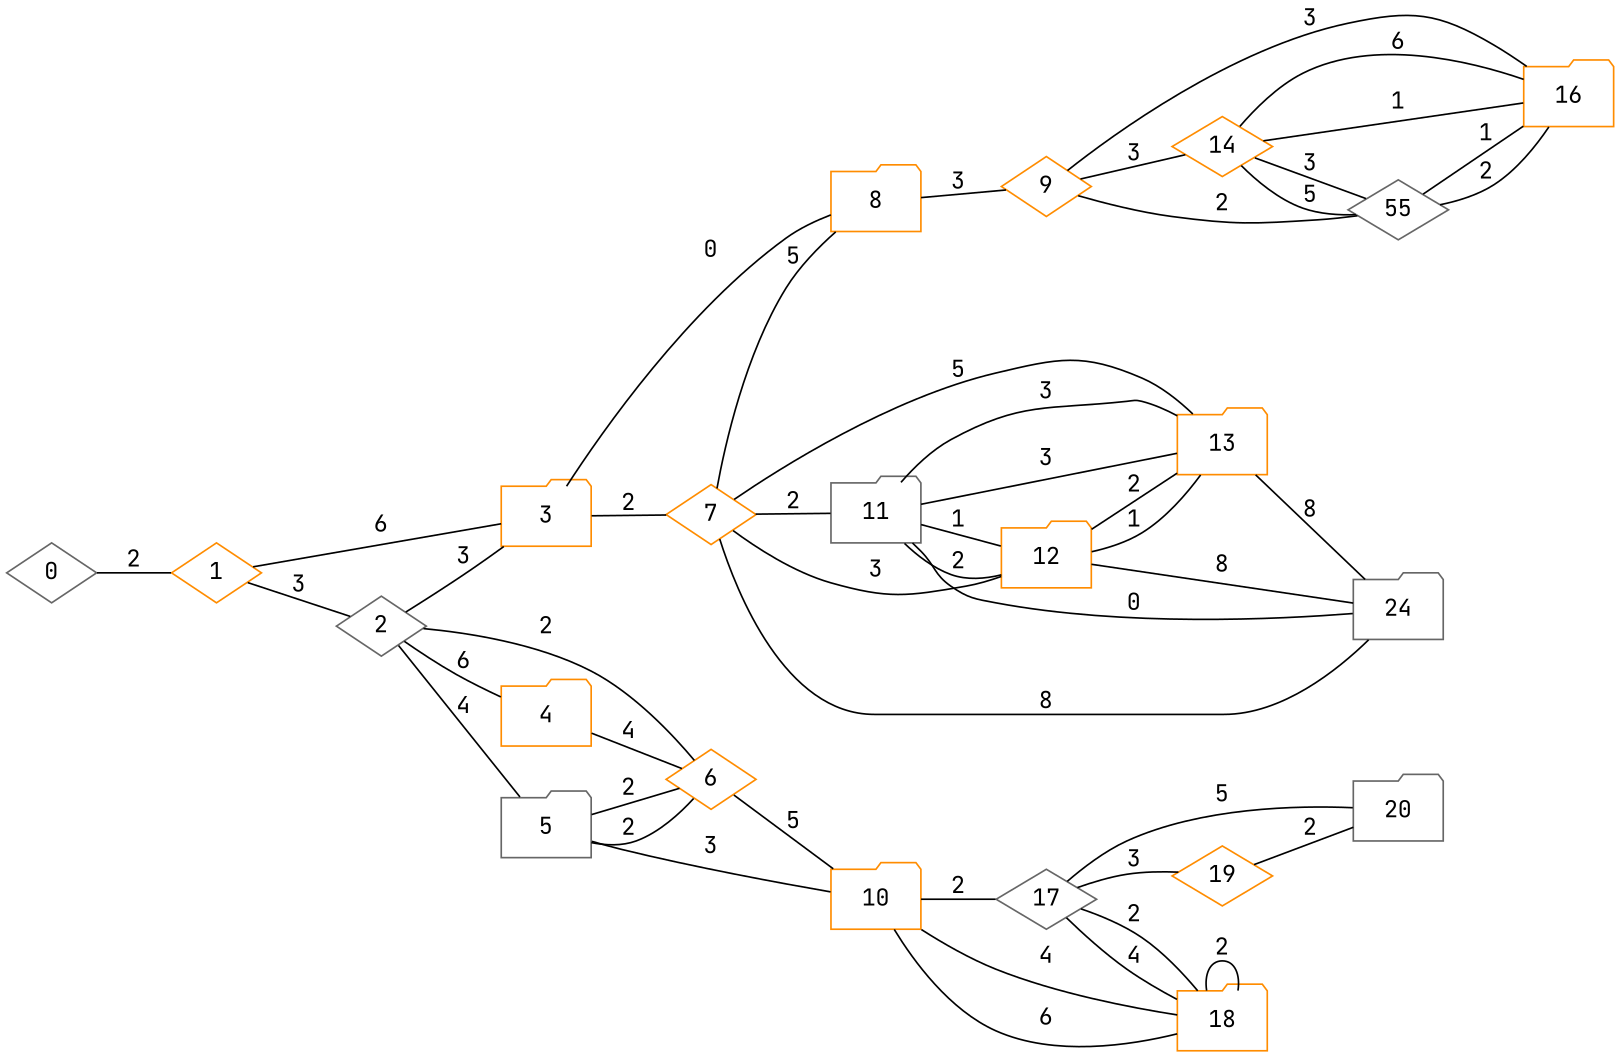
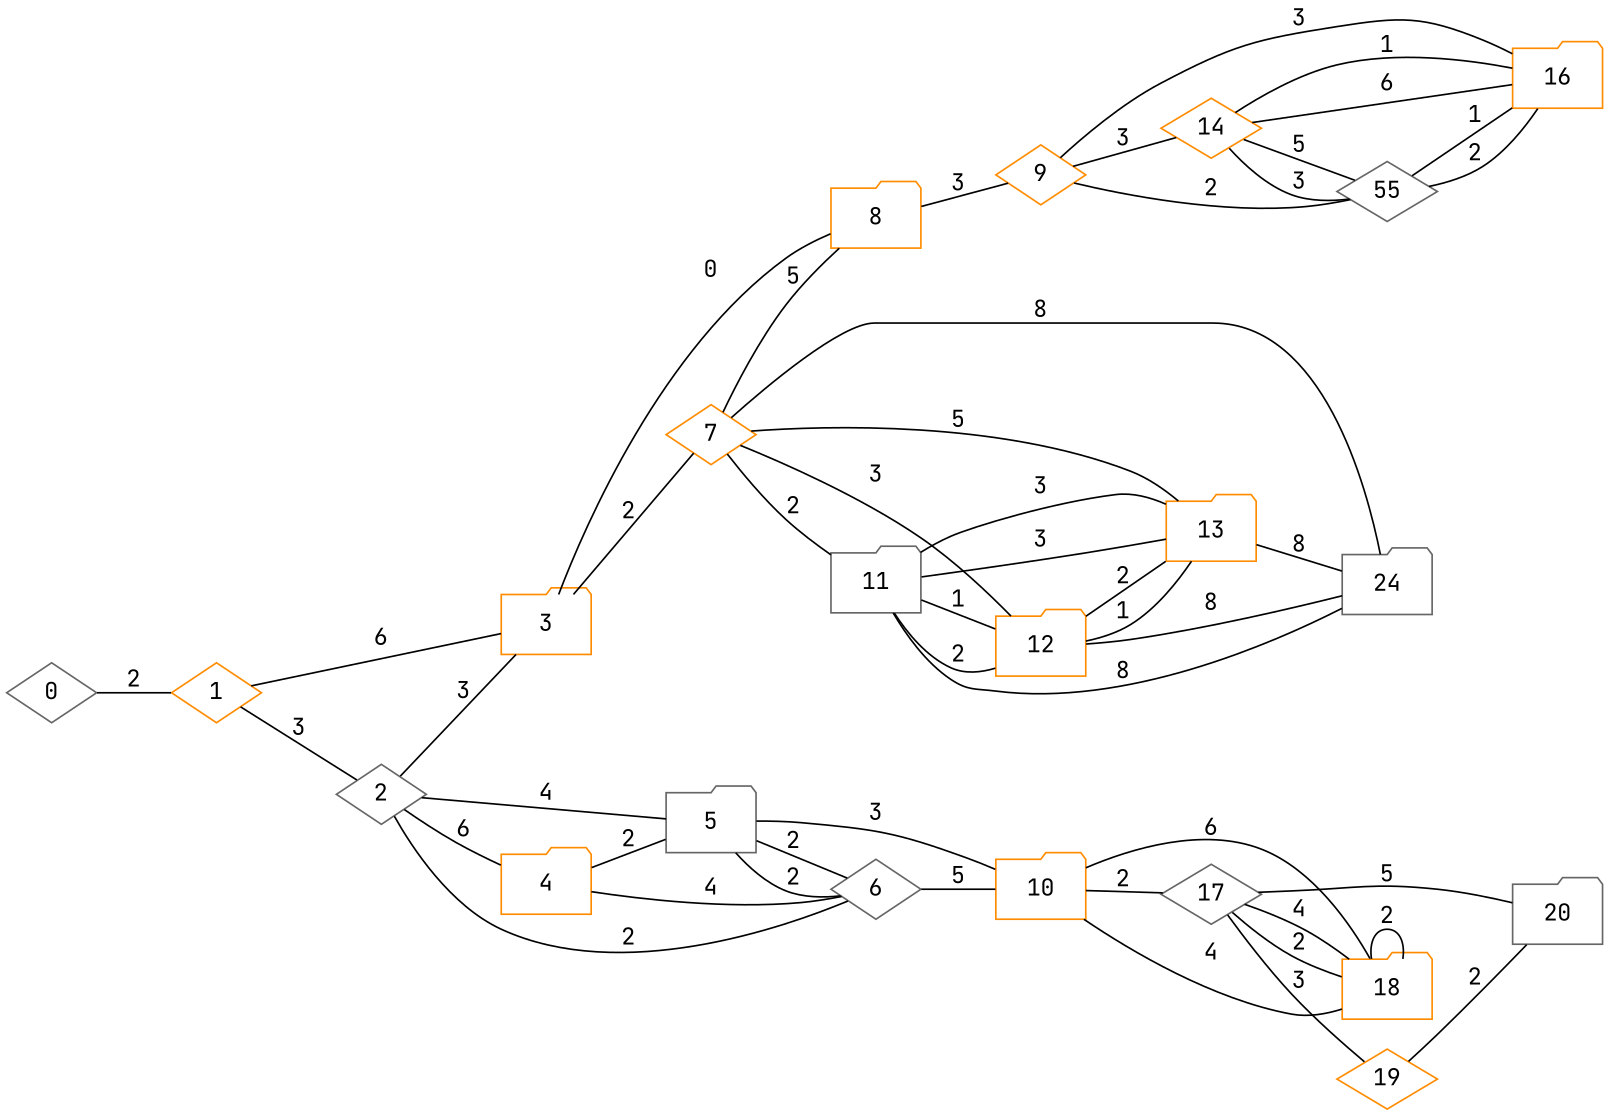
(1134, 604) -> (1123, 672)
(711, 779) -> (876, 889)
none -> (629, 853)
